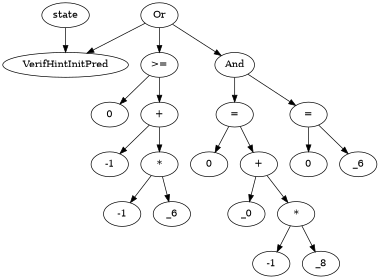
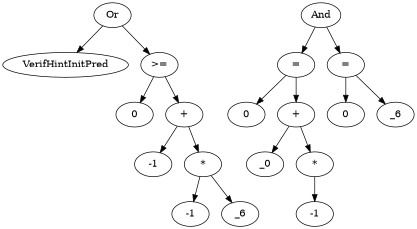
(66, 15) -> none
(194, 38) -> none
(321, 264) -> none
